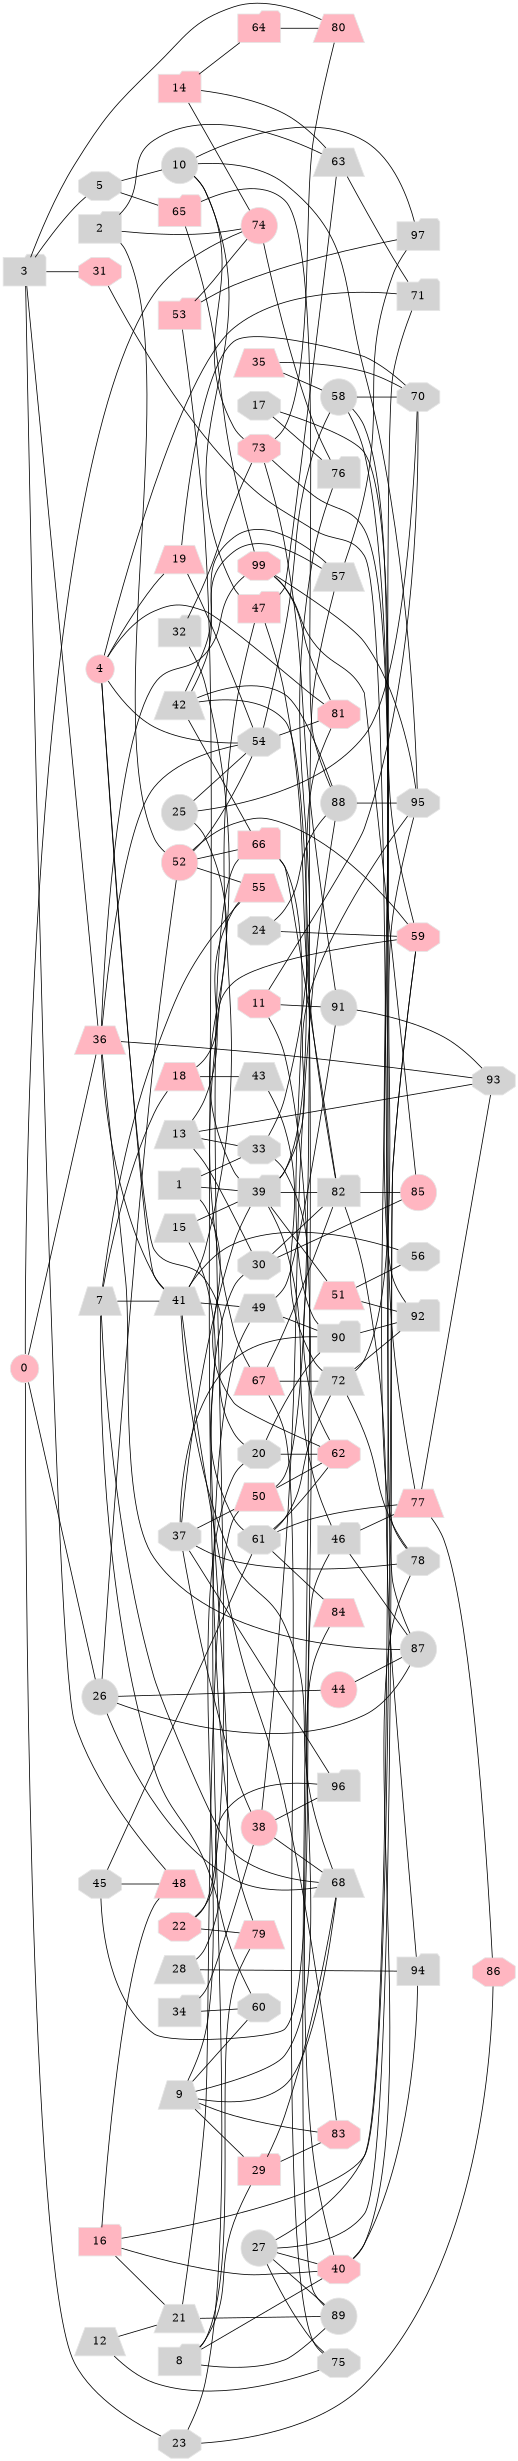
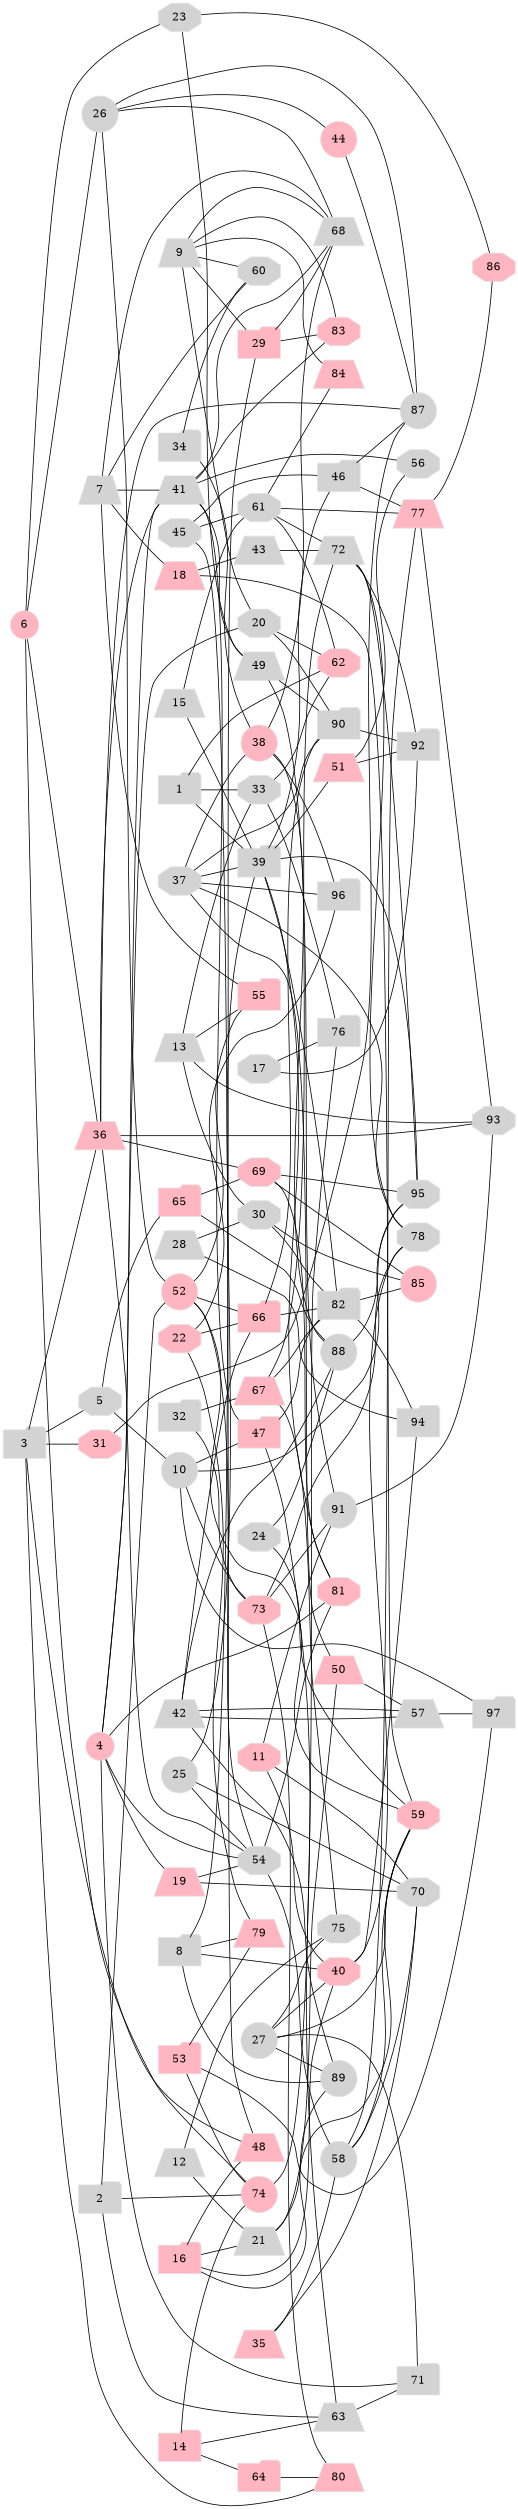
(259, 566) -> (259, 1172)
(259, 888) -> (259, 996)
(25, 1368) -> (25, 625)
(297, 1477) -> none
